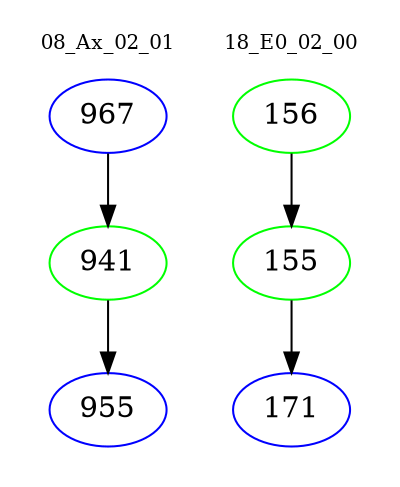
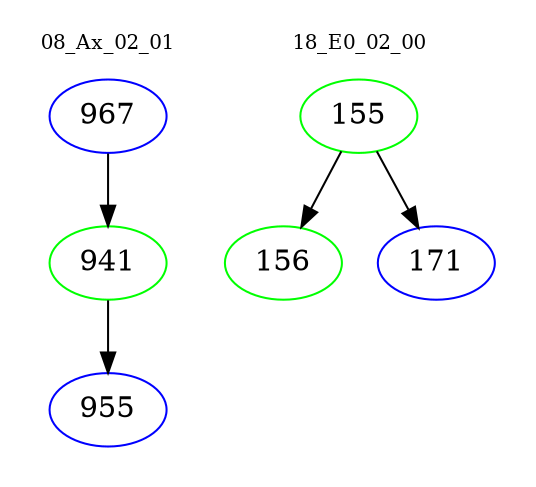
(292, 180) -> (326, 180)
